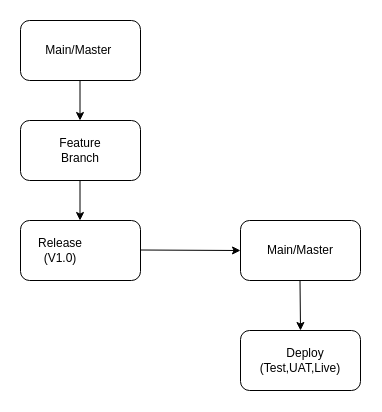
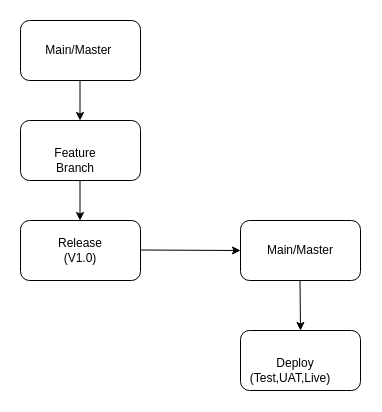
(81, 151) -> (76, 161)
(61, 251) -> (81, 251)
(301, 361) -> (291, 371)
